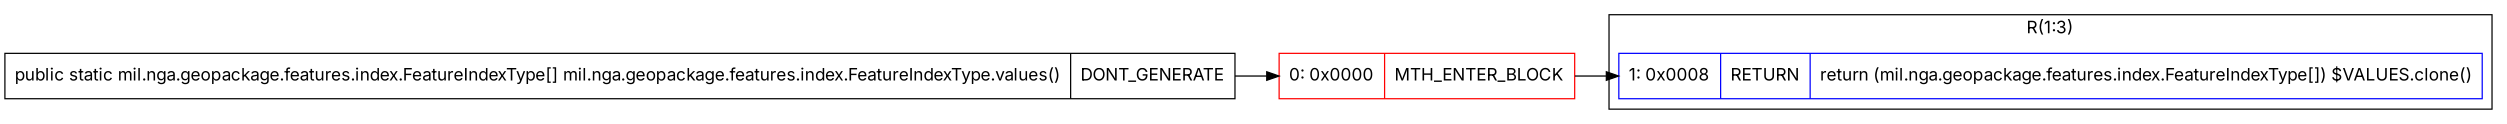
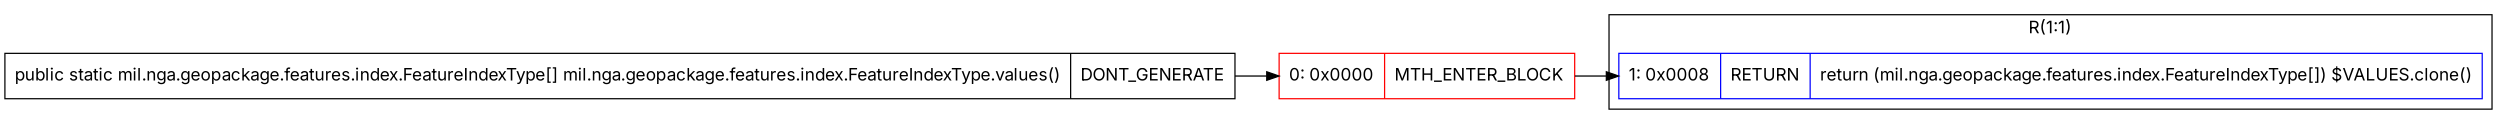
(2051, 29) -> (2051, 29)
